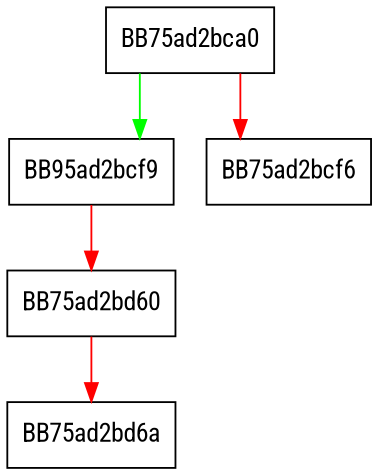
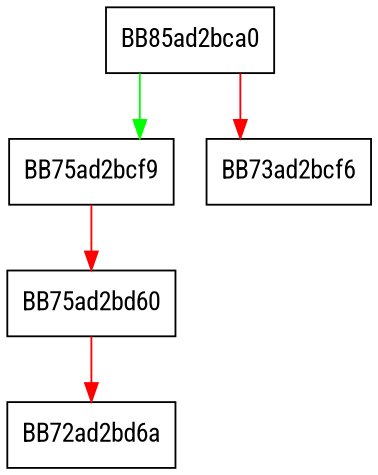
(190, 40) -> (190, 40)
(91, 172) -> (91, 172)
(289, 172) -> (289, 172)
(91, 435) -> (91, 435)
